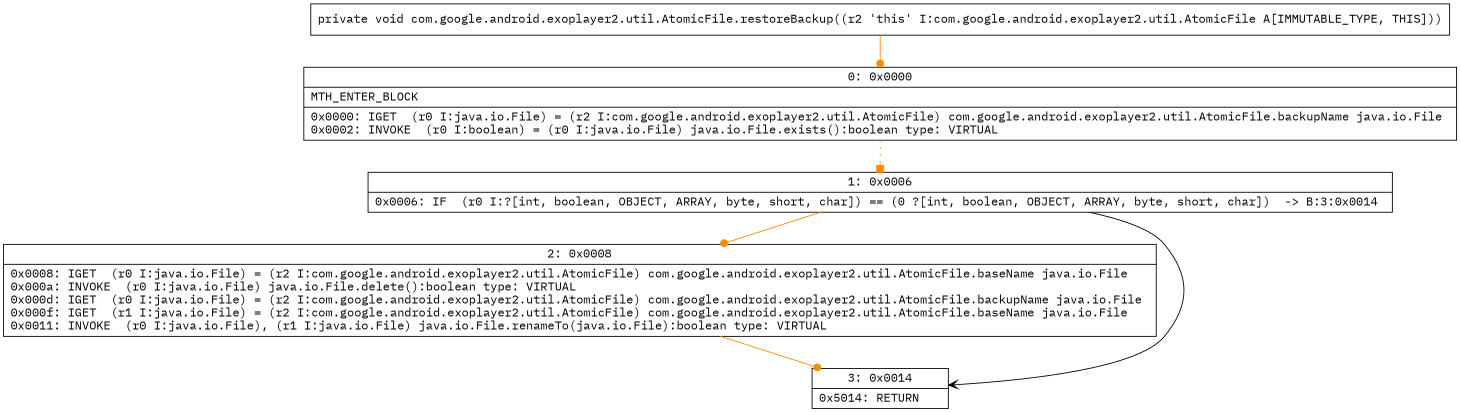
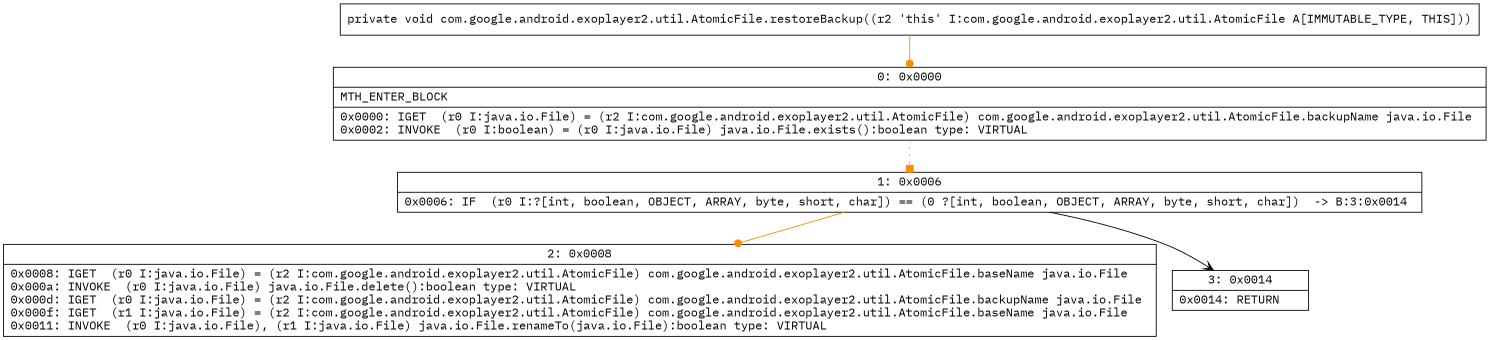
(767, 351) -> none
(880, 398) -> (1240, 300)
